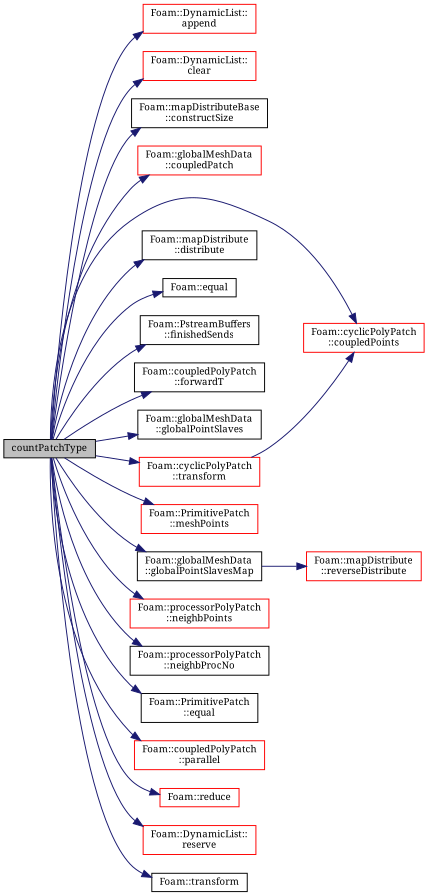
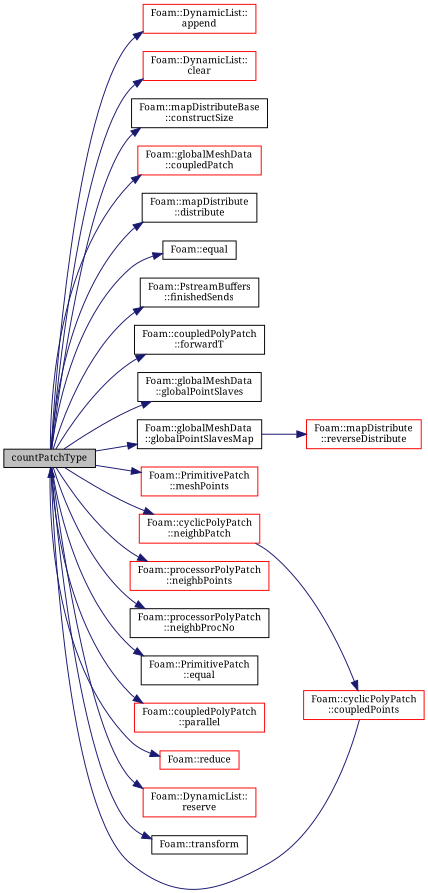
(145, 212) -> (108, 833)
(200, 472) -> (200, 529)
